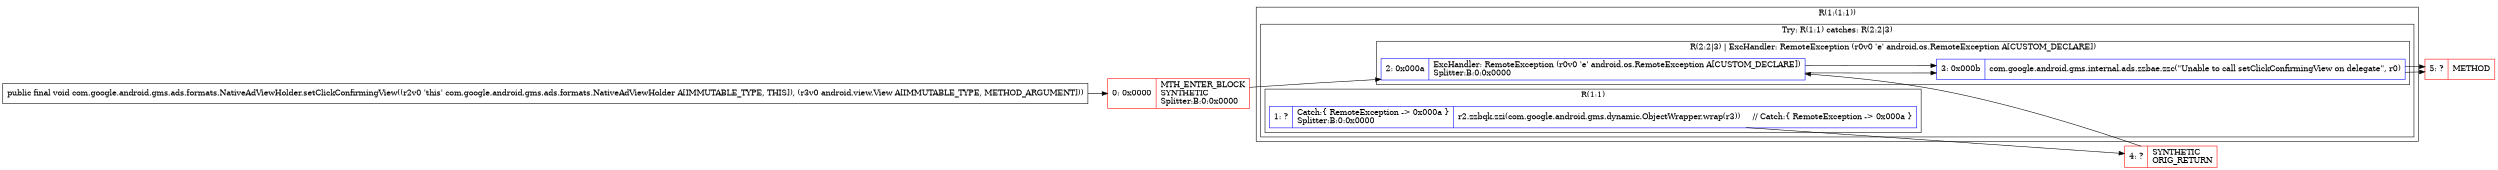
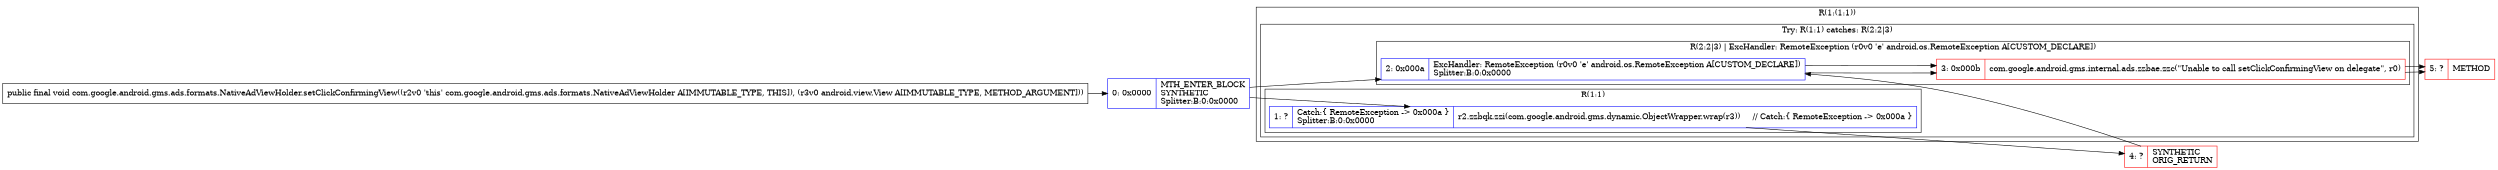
(2171, 69) -> (2171, 69)
(1179, 94) -> (1179, 94)
none -> (1327, 102)
